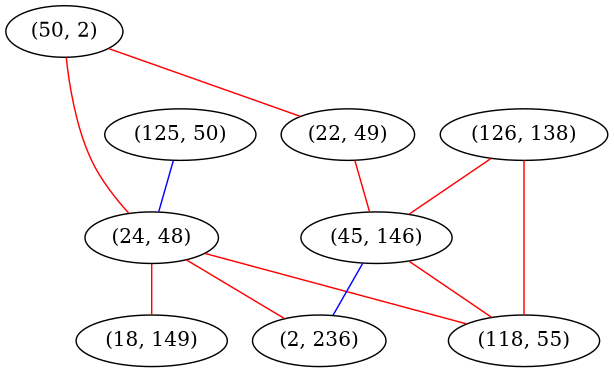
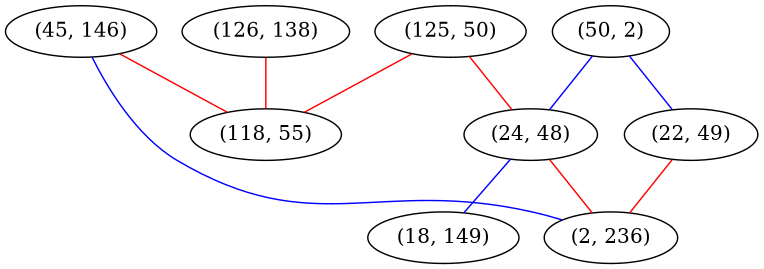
(204, 82) -> (651, 83)
(84, 141) -> (571, 83)
(166, 186) -> (491, 83)
(362, 186) -> (651, 186)
(450, 186) -> none
(152, 289) -> (487, 186)
(336, 289) -> (358, 83)
